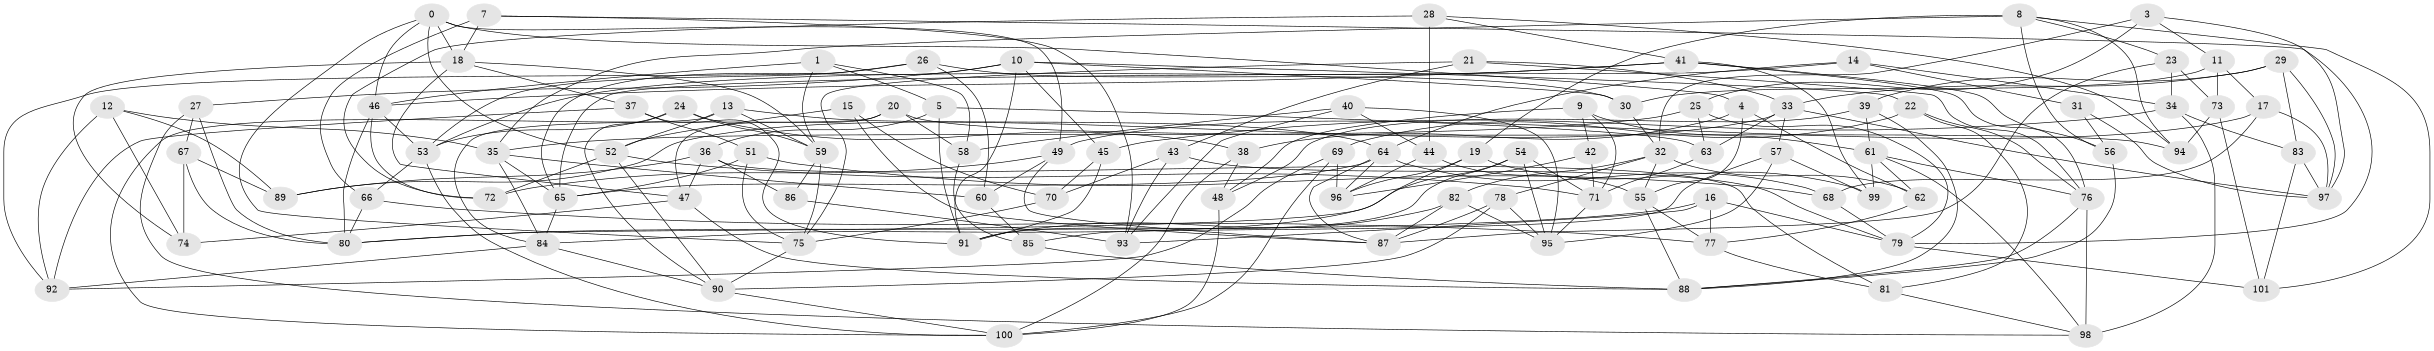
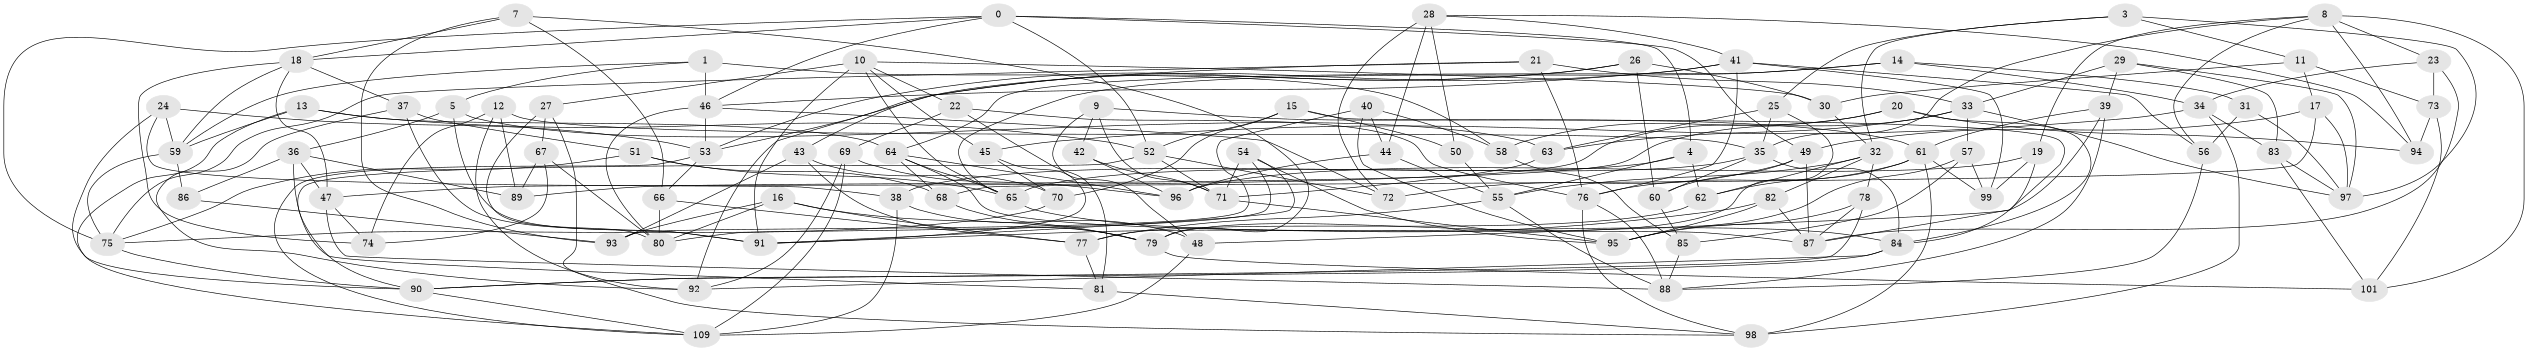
none -> (1456, 153)
(1004, 336) -> (702, 336)
